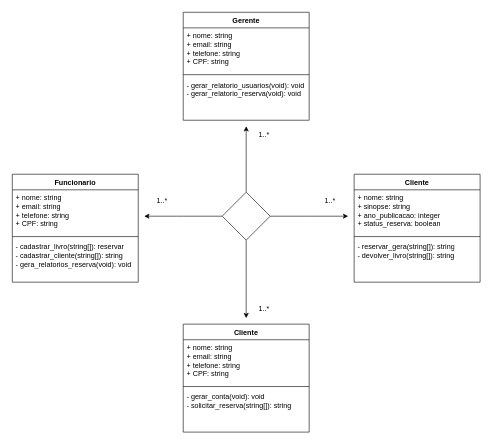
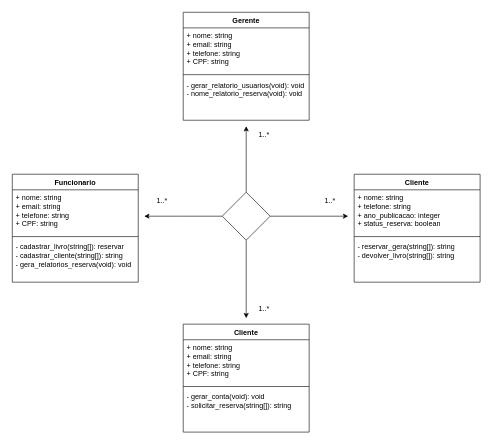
(247, 99) -> (247, 99)
(405, 211) -> (405, 211)
